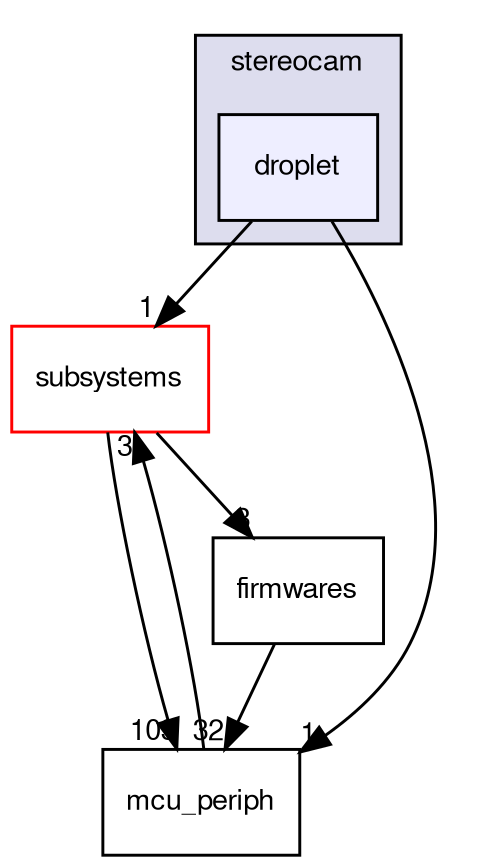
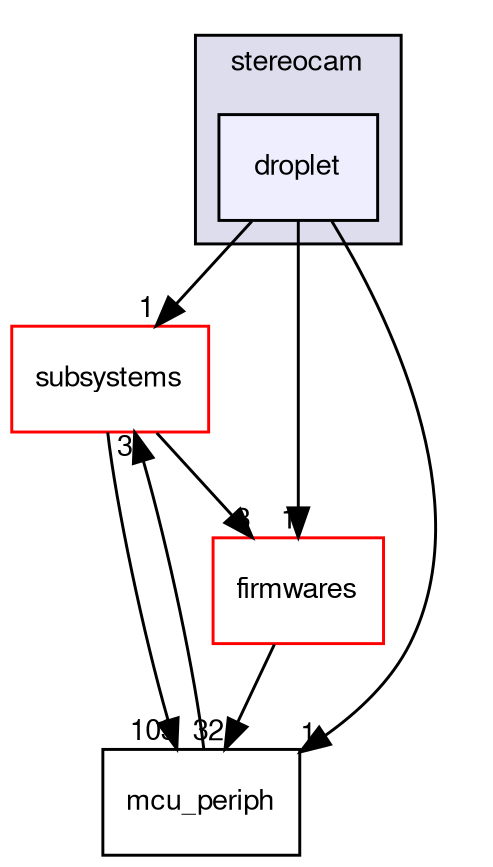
none -> (298, 364)
(298, 591) -> (298, 591)
